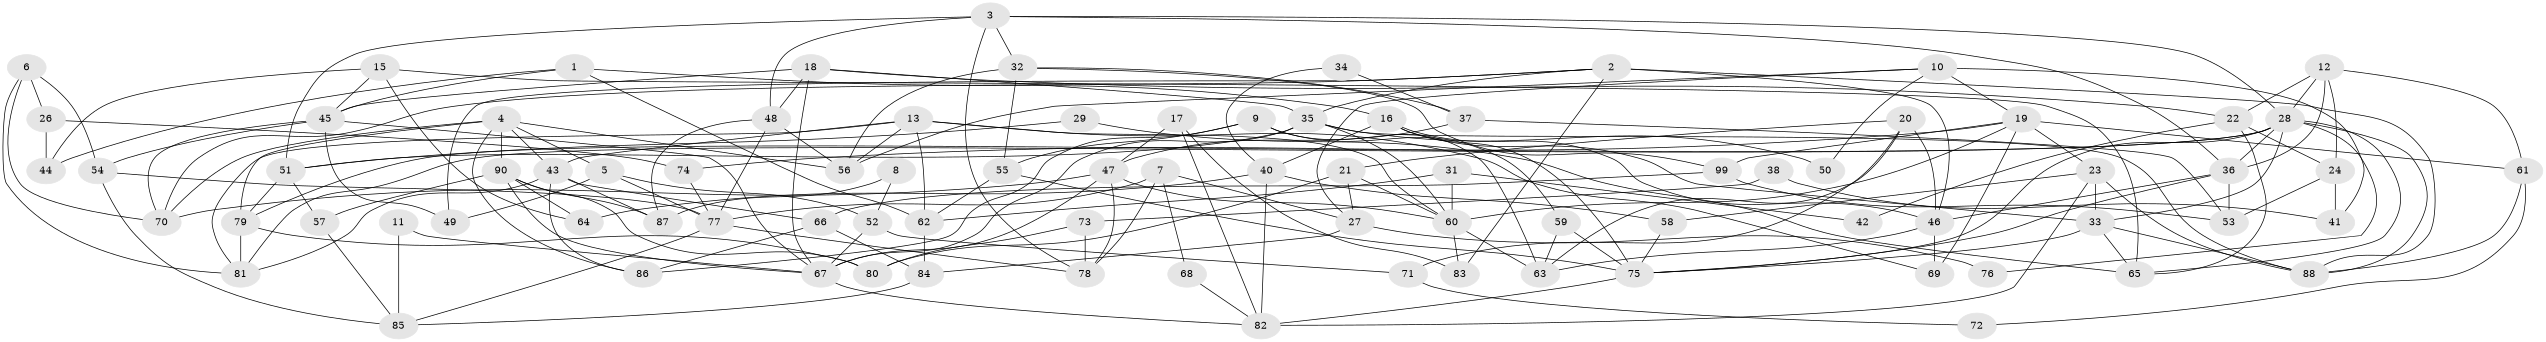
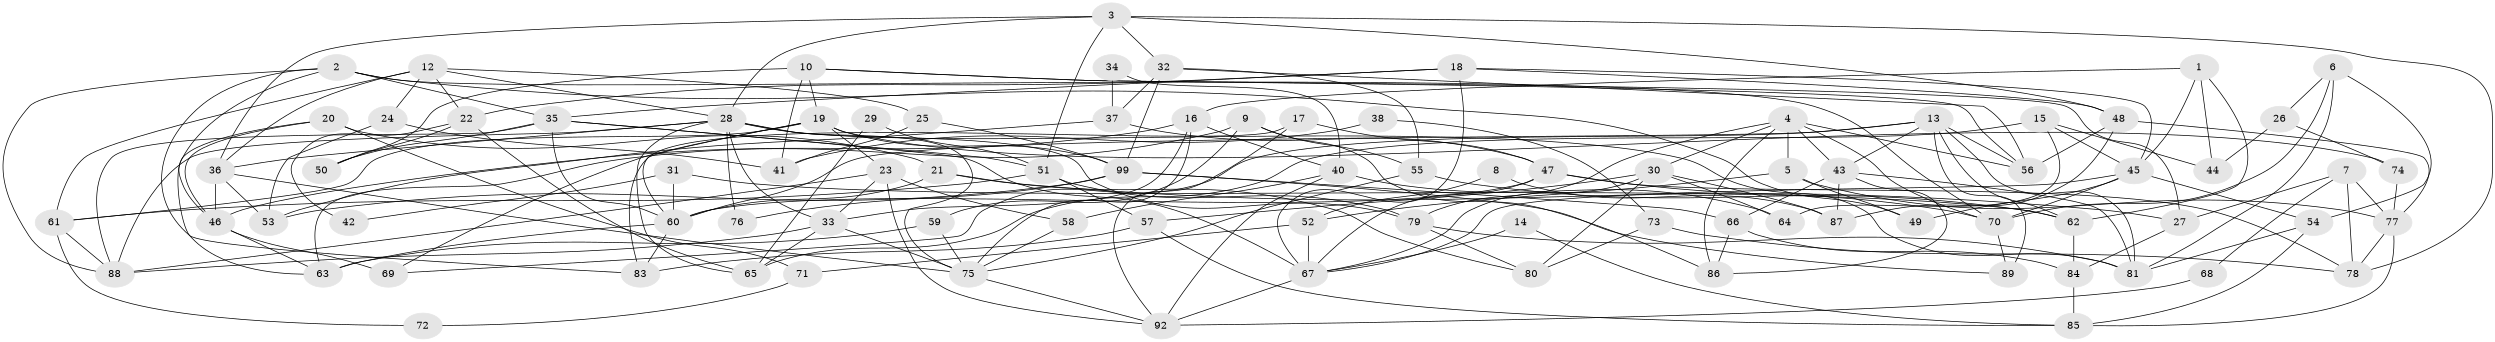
none -> (923, 119)
(2275, 141) -> (394, 145)
(501, 171) -> (1654, 171)
(395, 188) -> (2224, 248)
none -> (645, 200)
(399, 223) -> (1521, 223)
(1765, 236) -> (931, 198)
none -> (930, 250)
none -> (2008, 274)
(1261, 326) -> (1161, 326)
